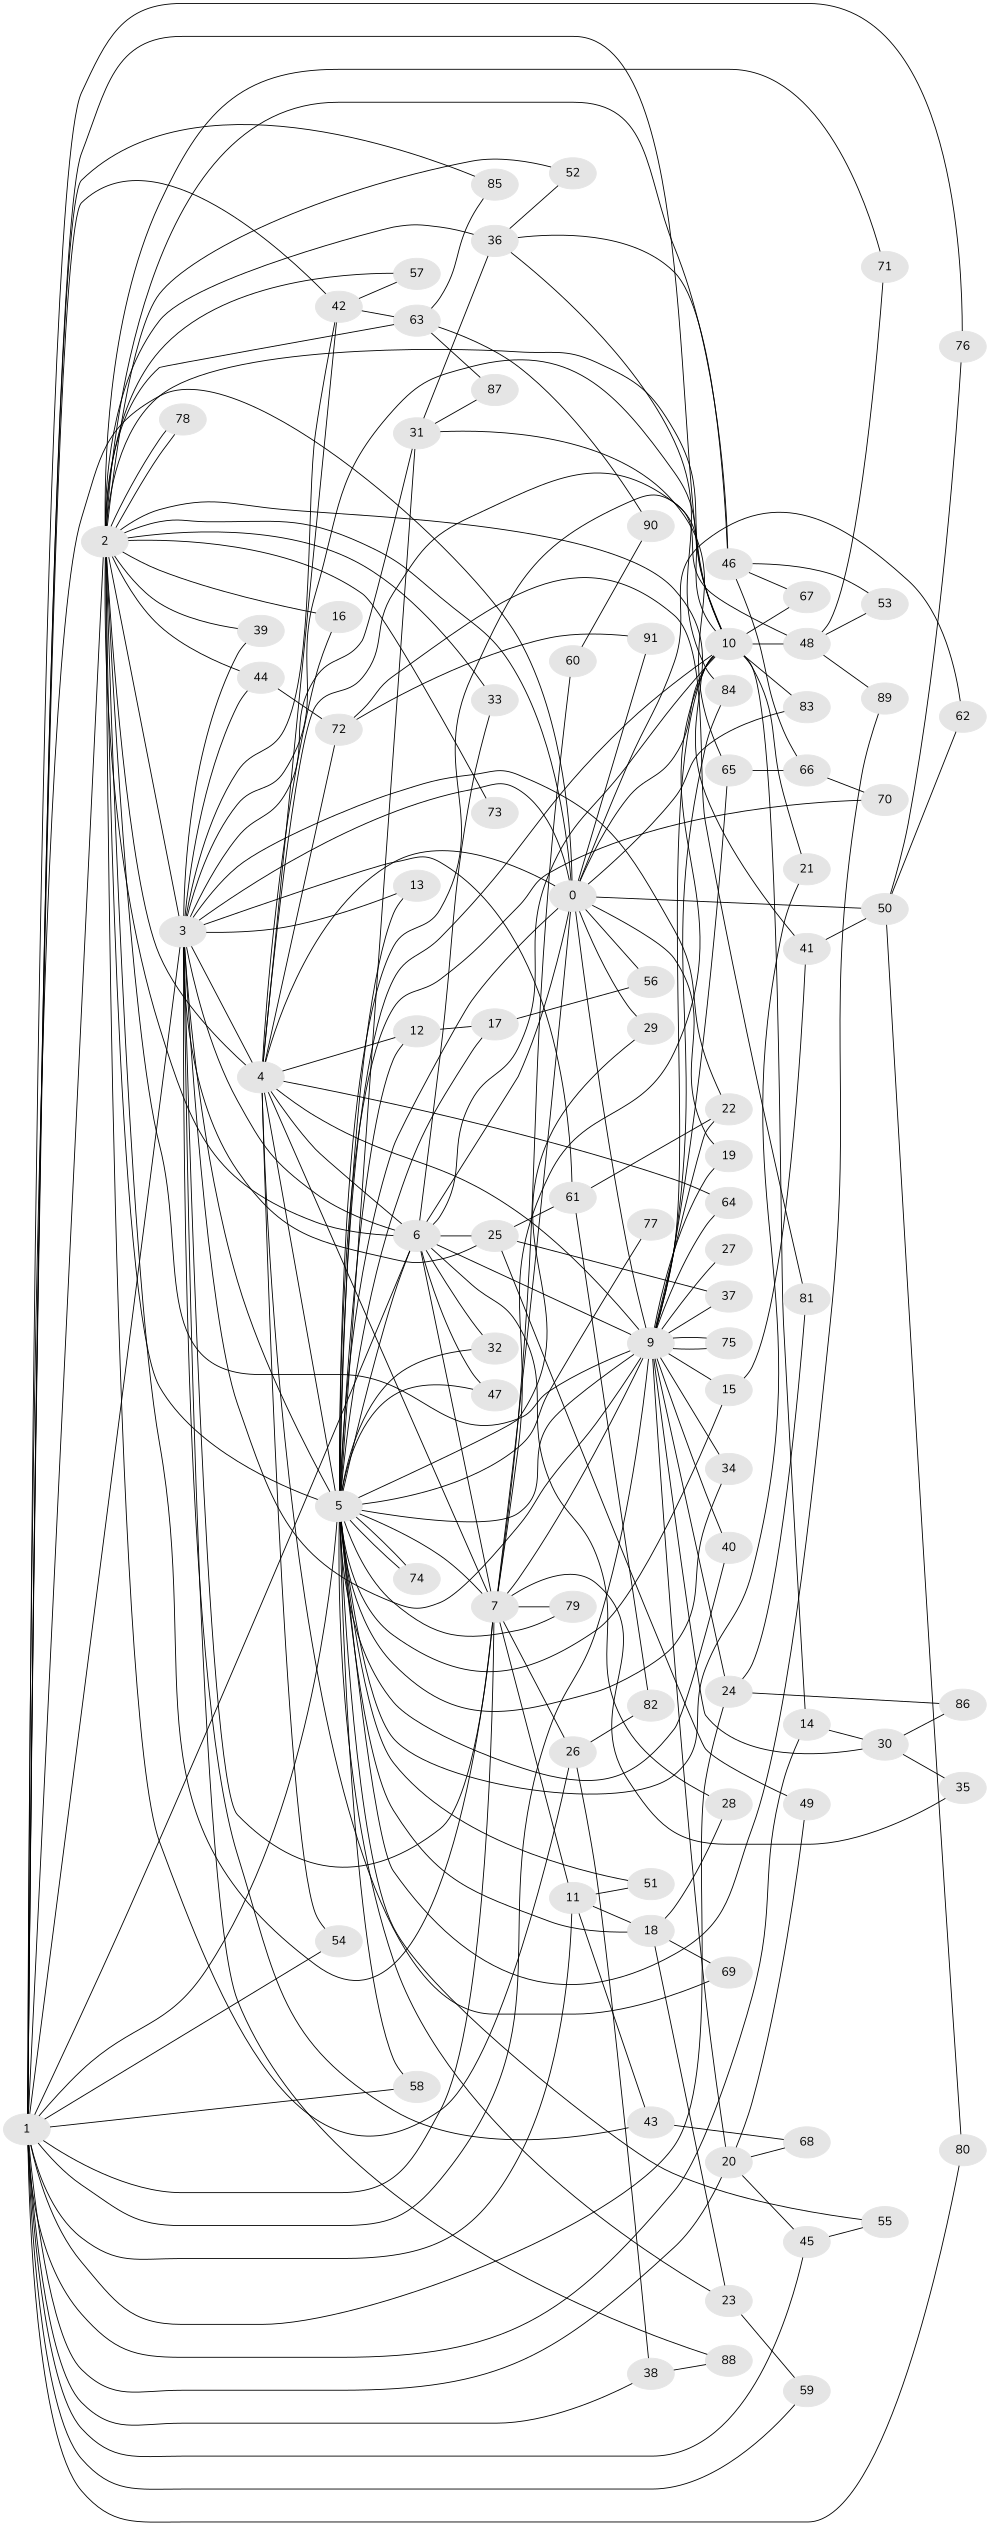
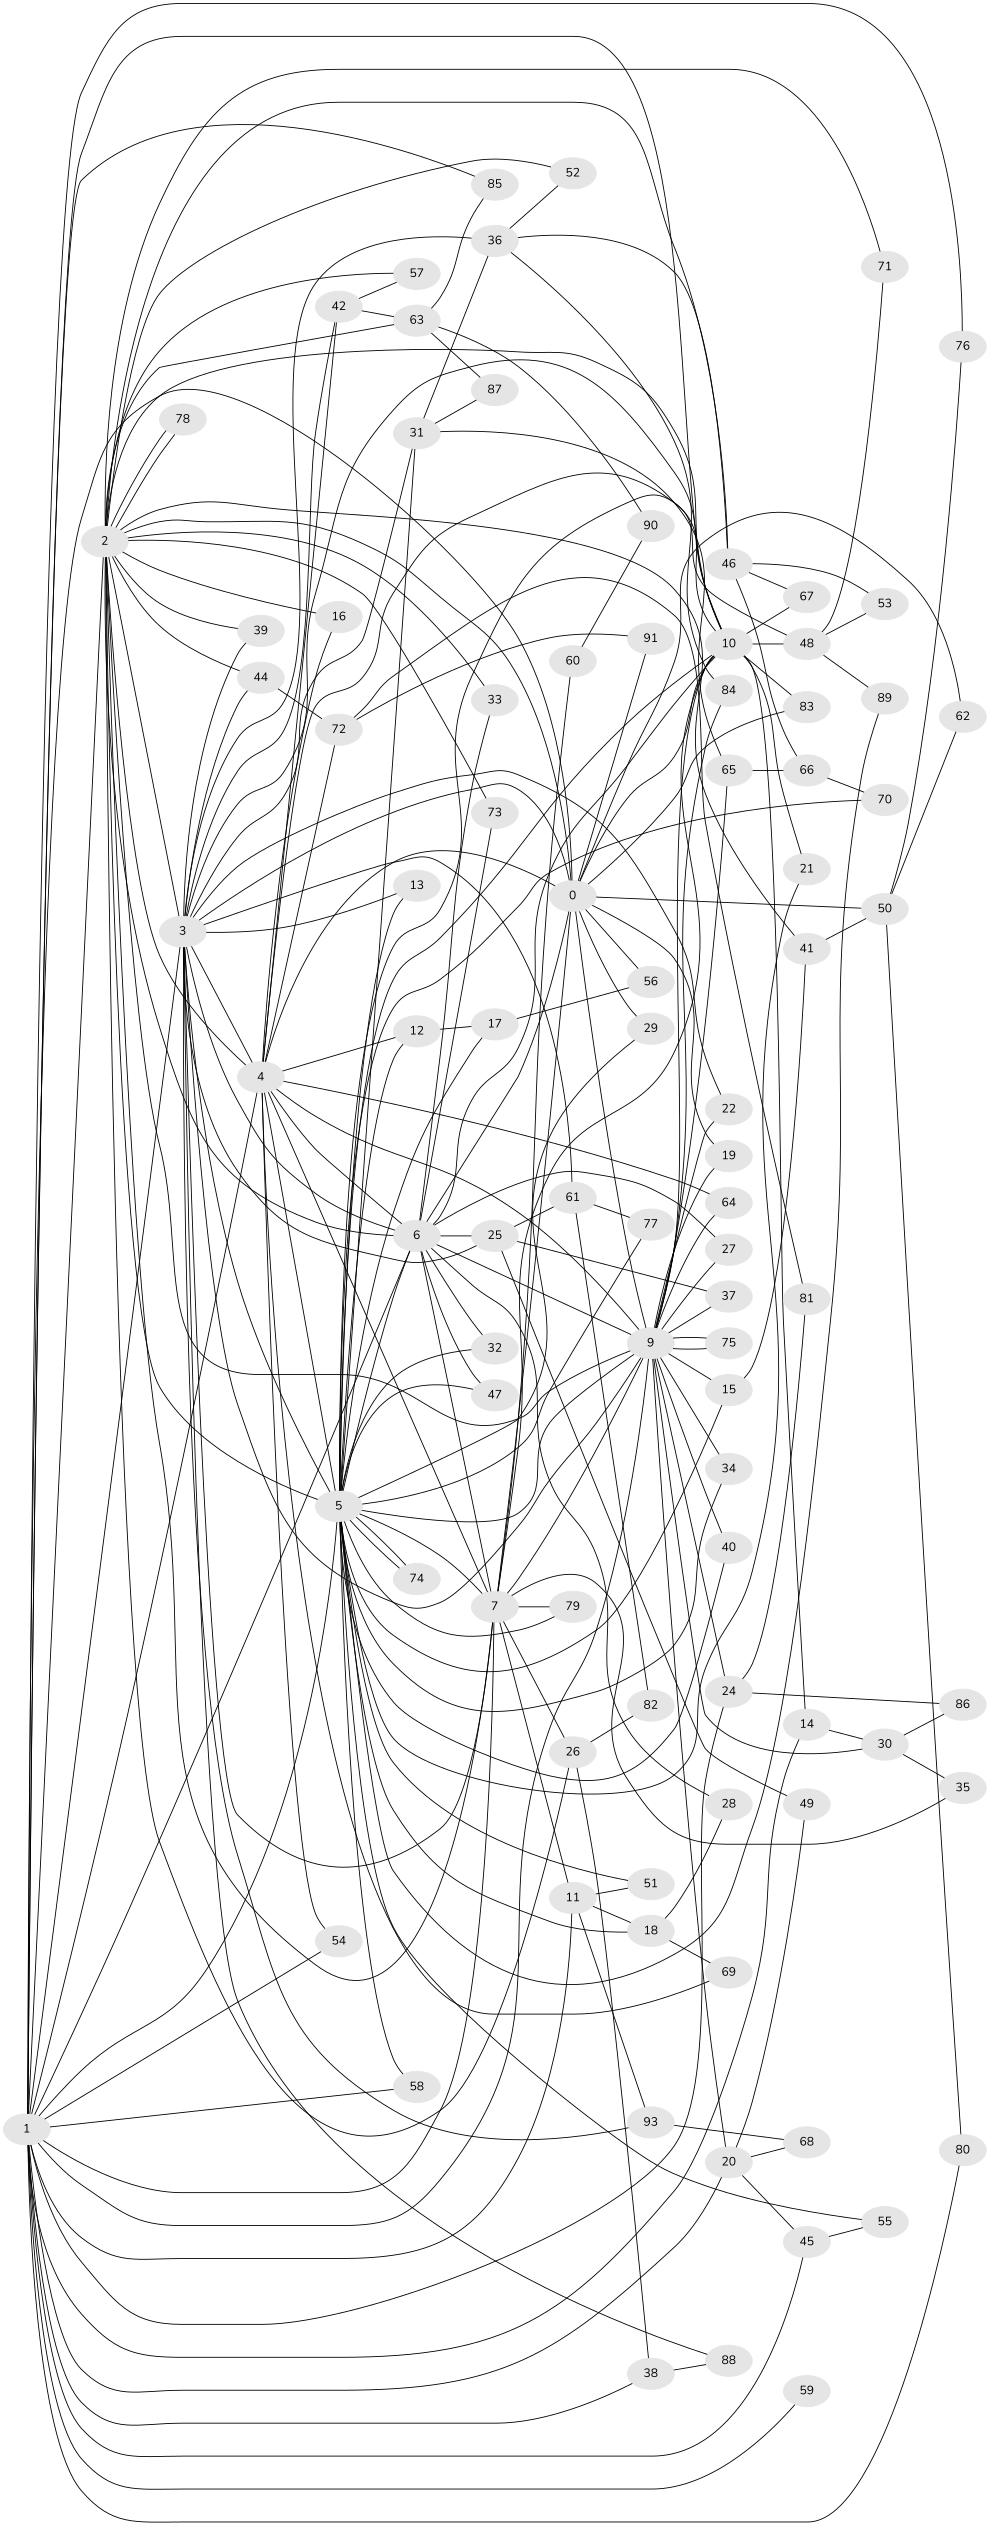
(209, 288) -> (298, 531)
(44, 1015) -> (152, 1605)
none -> (454, 1034)
(651, 1153) -> (612, 1211)
none -> (578, 1172)
(386, 1174) -> none
(651, 2122) -> (651, 2122)
(729, 2301) -> none
